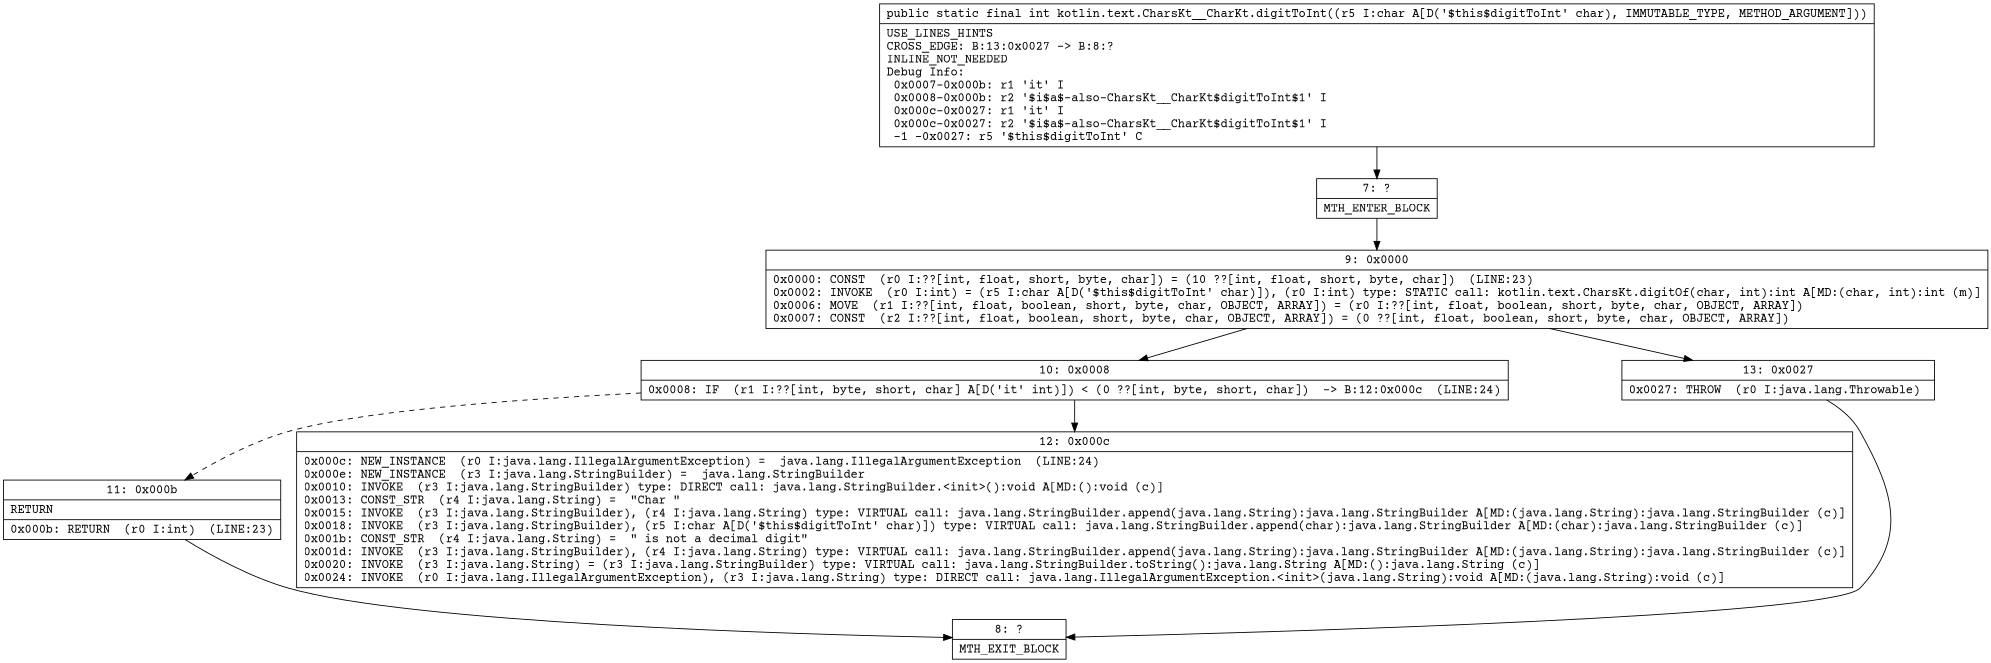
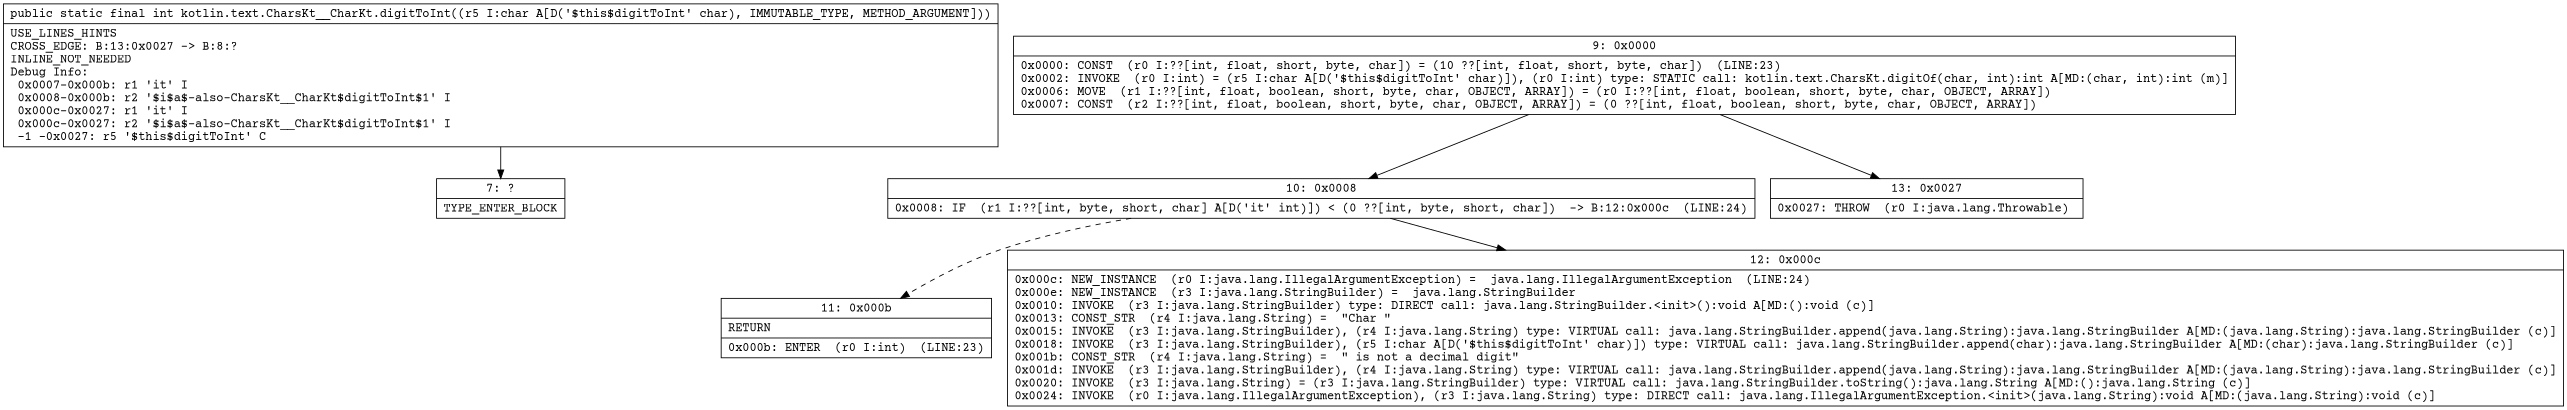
(1377, 208) -> (501, 208)
(1377, 230) -> none
(142, 529) -> (856, 347)
(1009, 639) -> none
